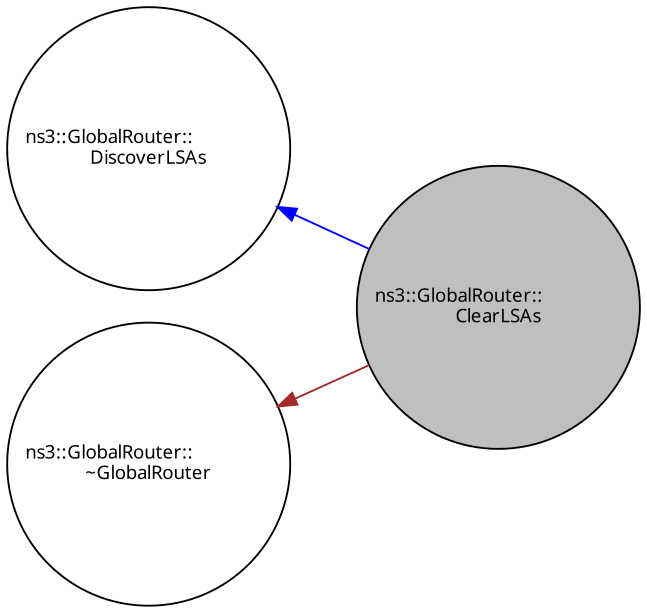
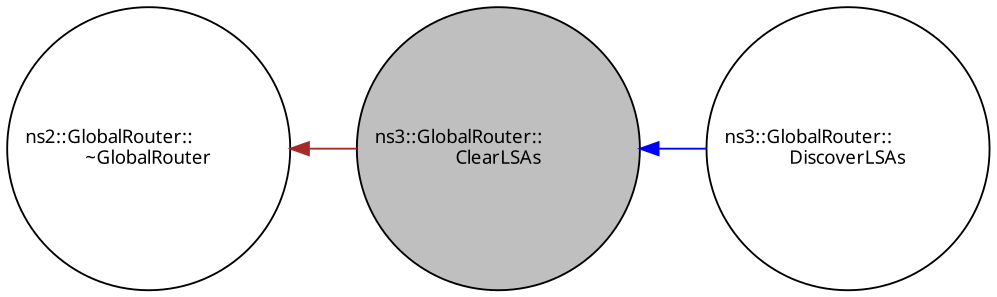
(332, 232) -> (683, 149)
(149, 464) -> (149, 149)
